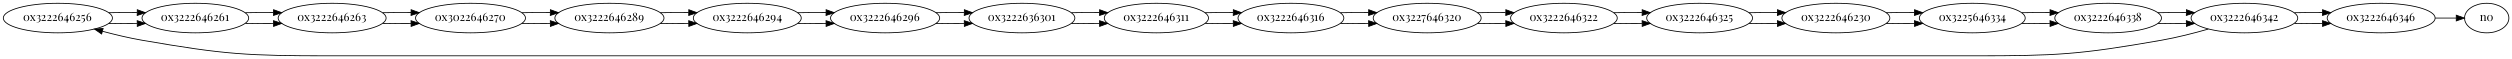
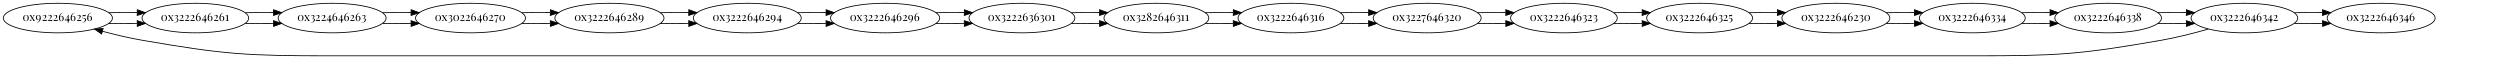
(58, 18) -> (58, 18)
(332, 18) -> (332, 18)
(1156, 18) -> (1156, 18)
(1564, 18) -> (1564, 18)
(1972, 18) -> (1972, 18)
(2487, 18) -> none
